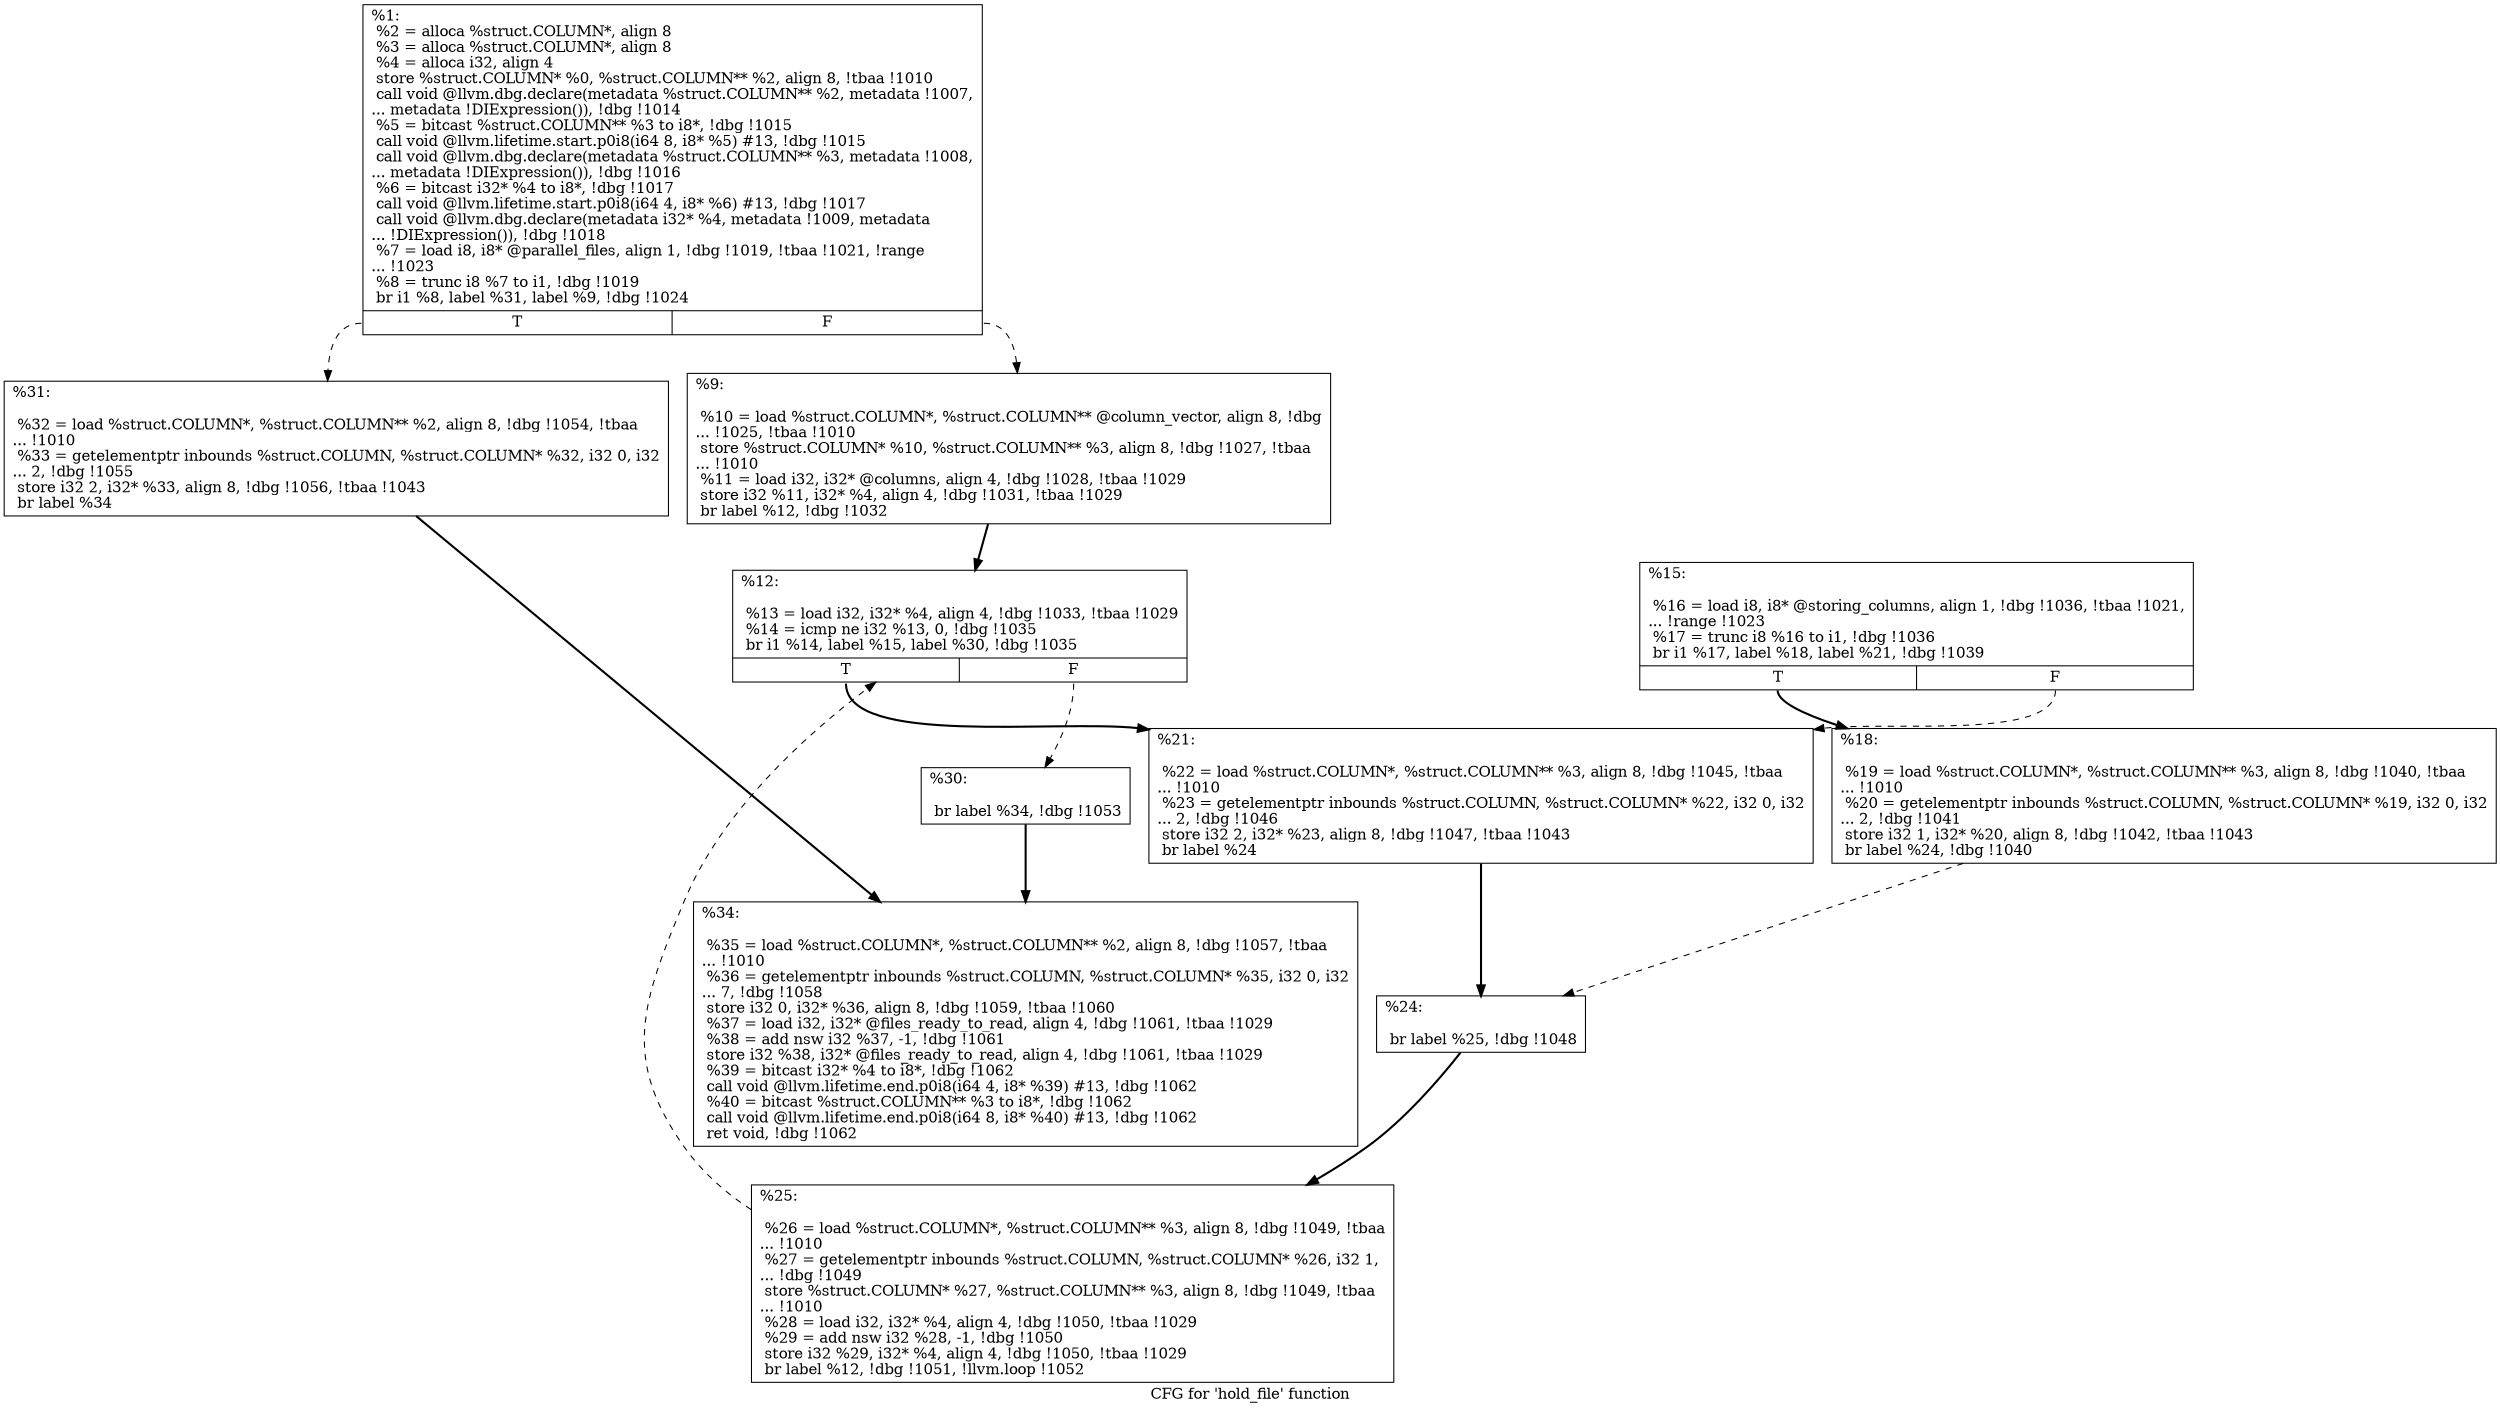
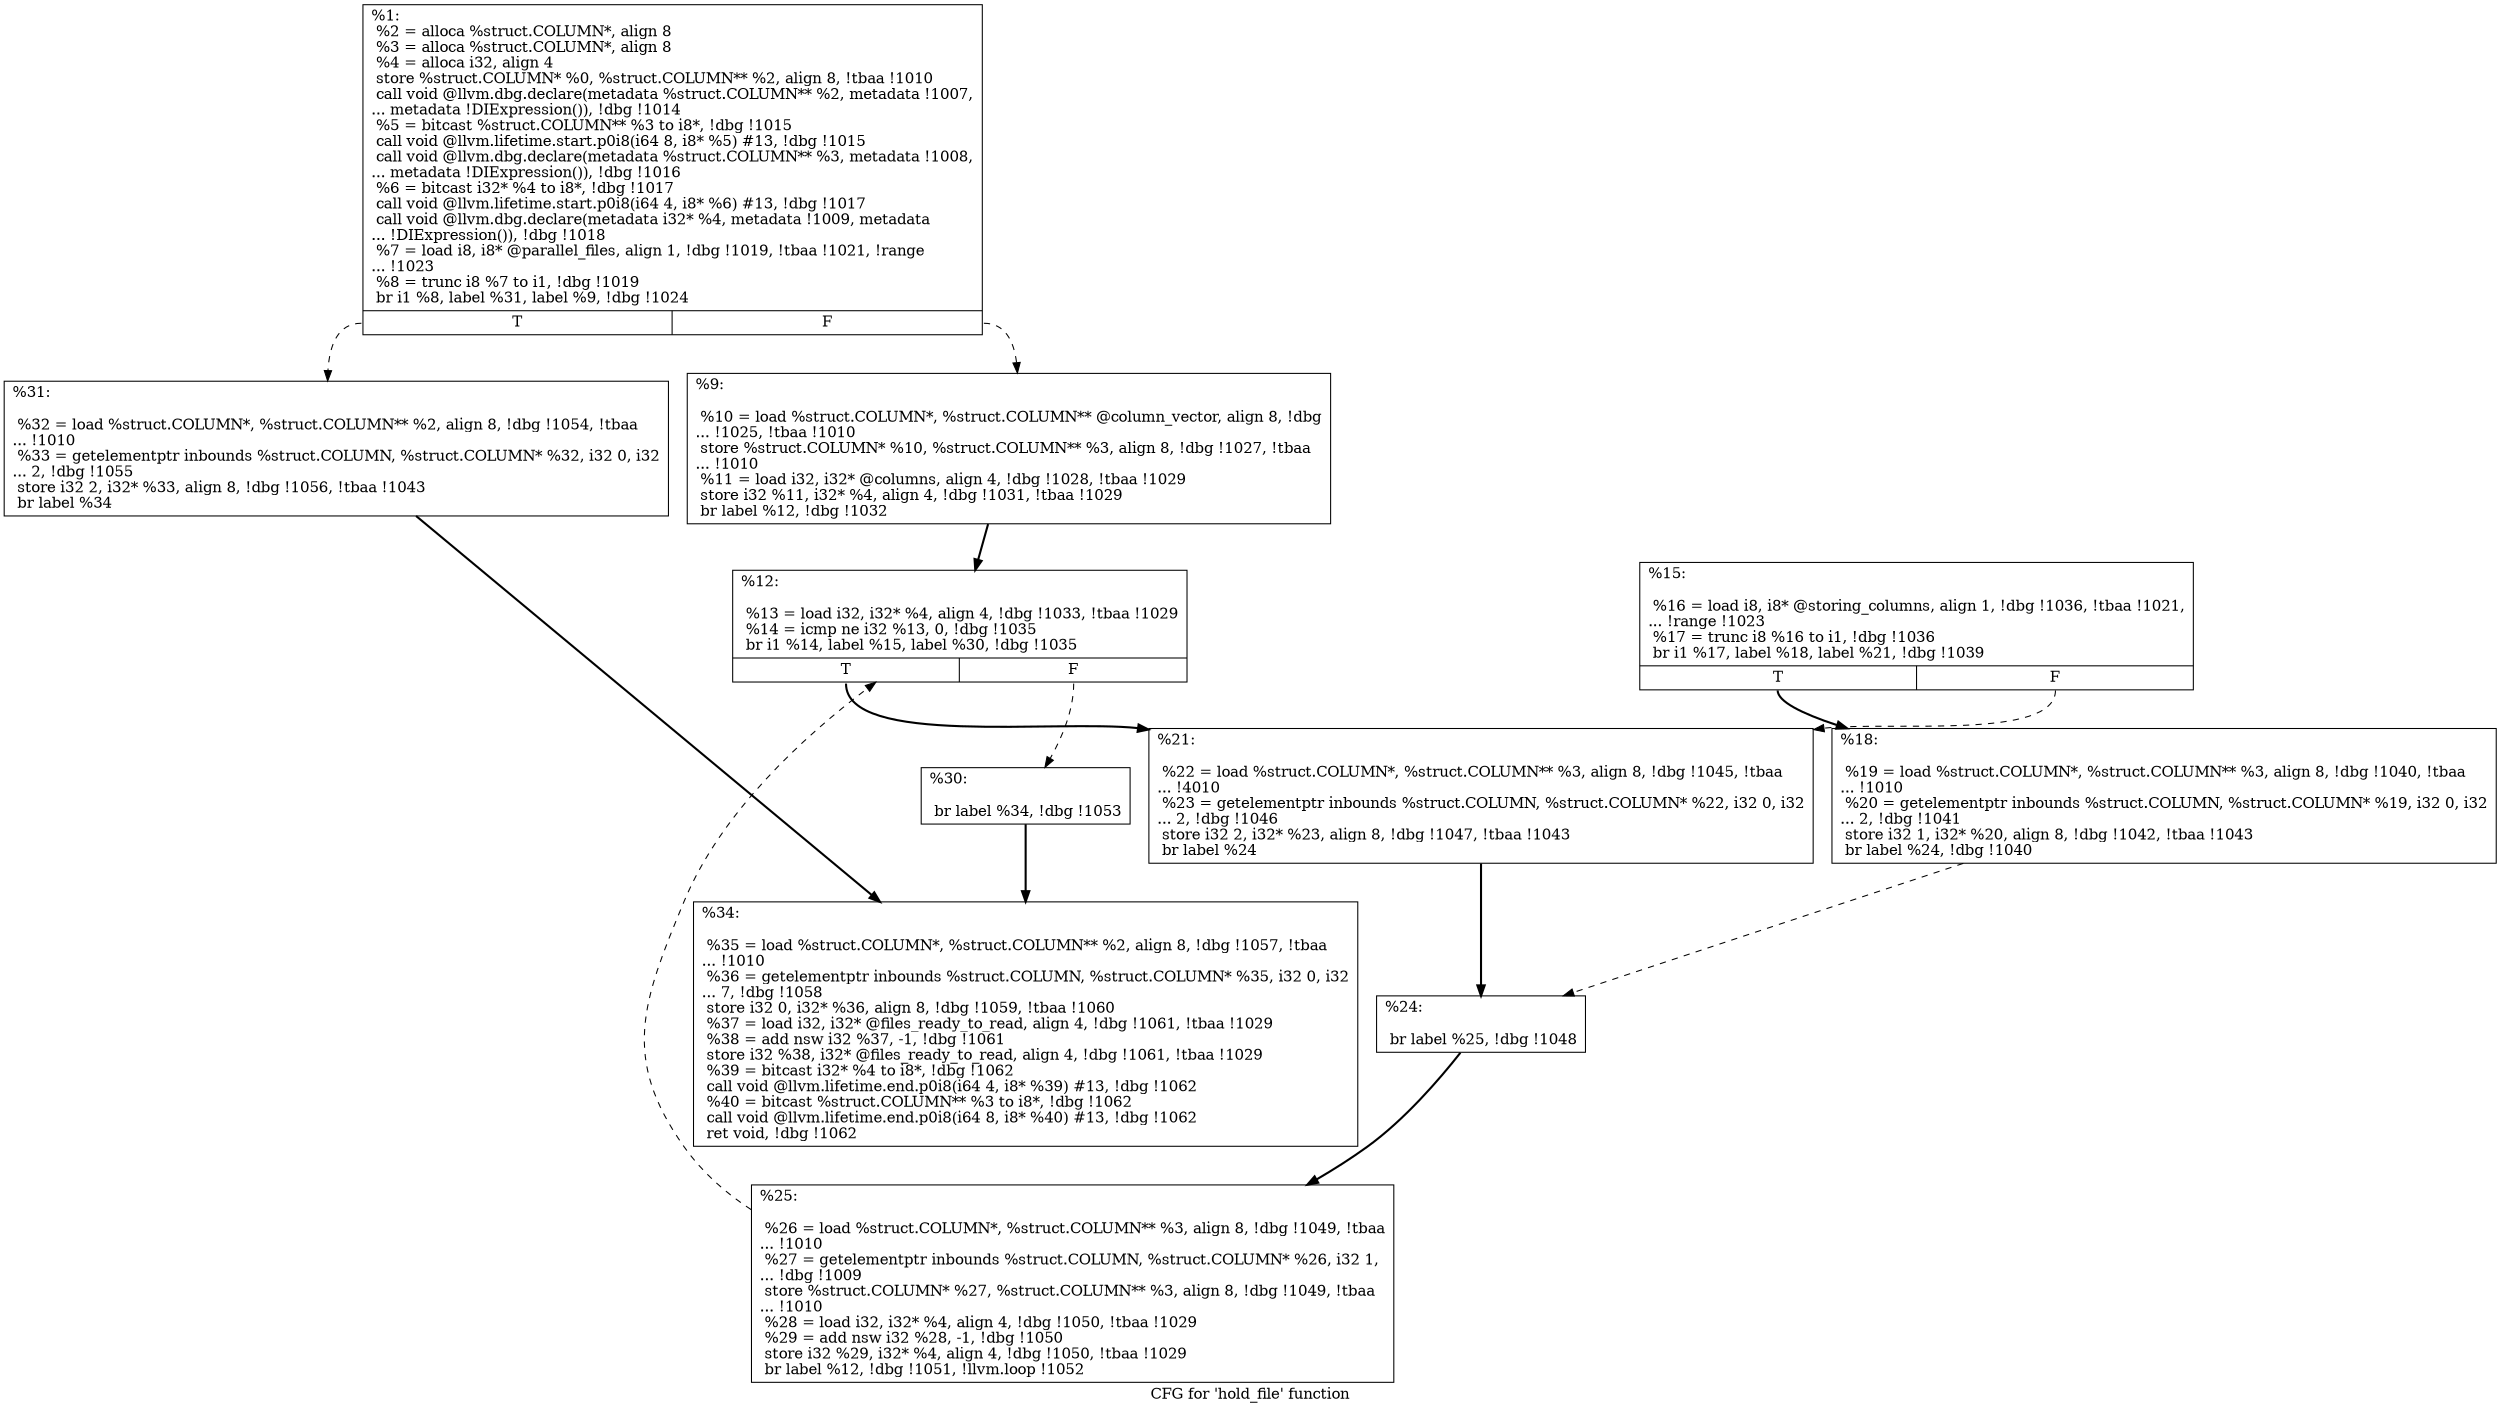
(1189, 788) -> (1189, 788)
(811, 1276) -> (811, 1276)
